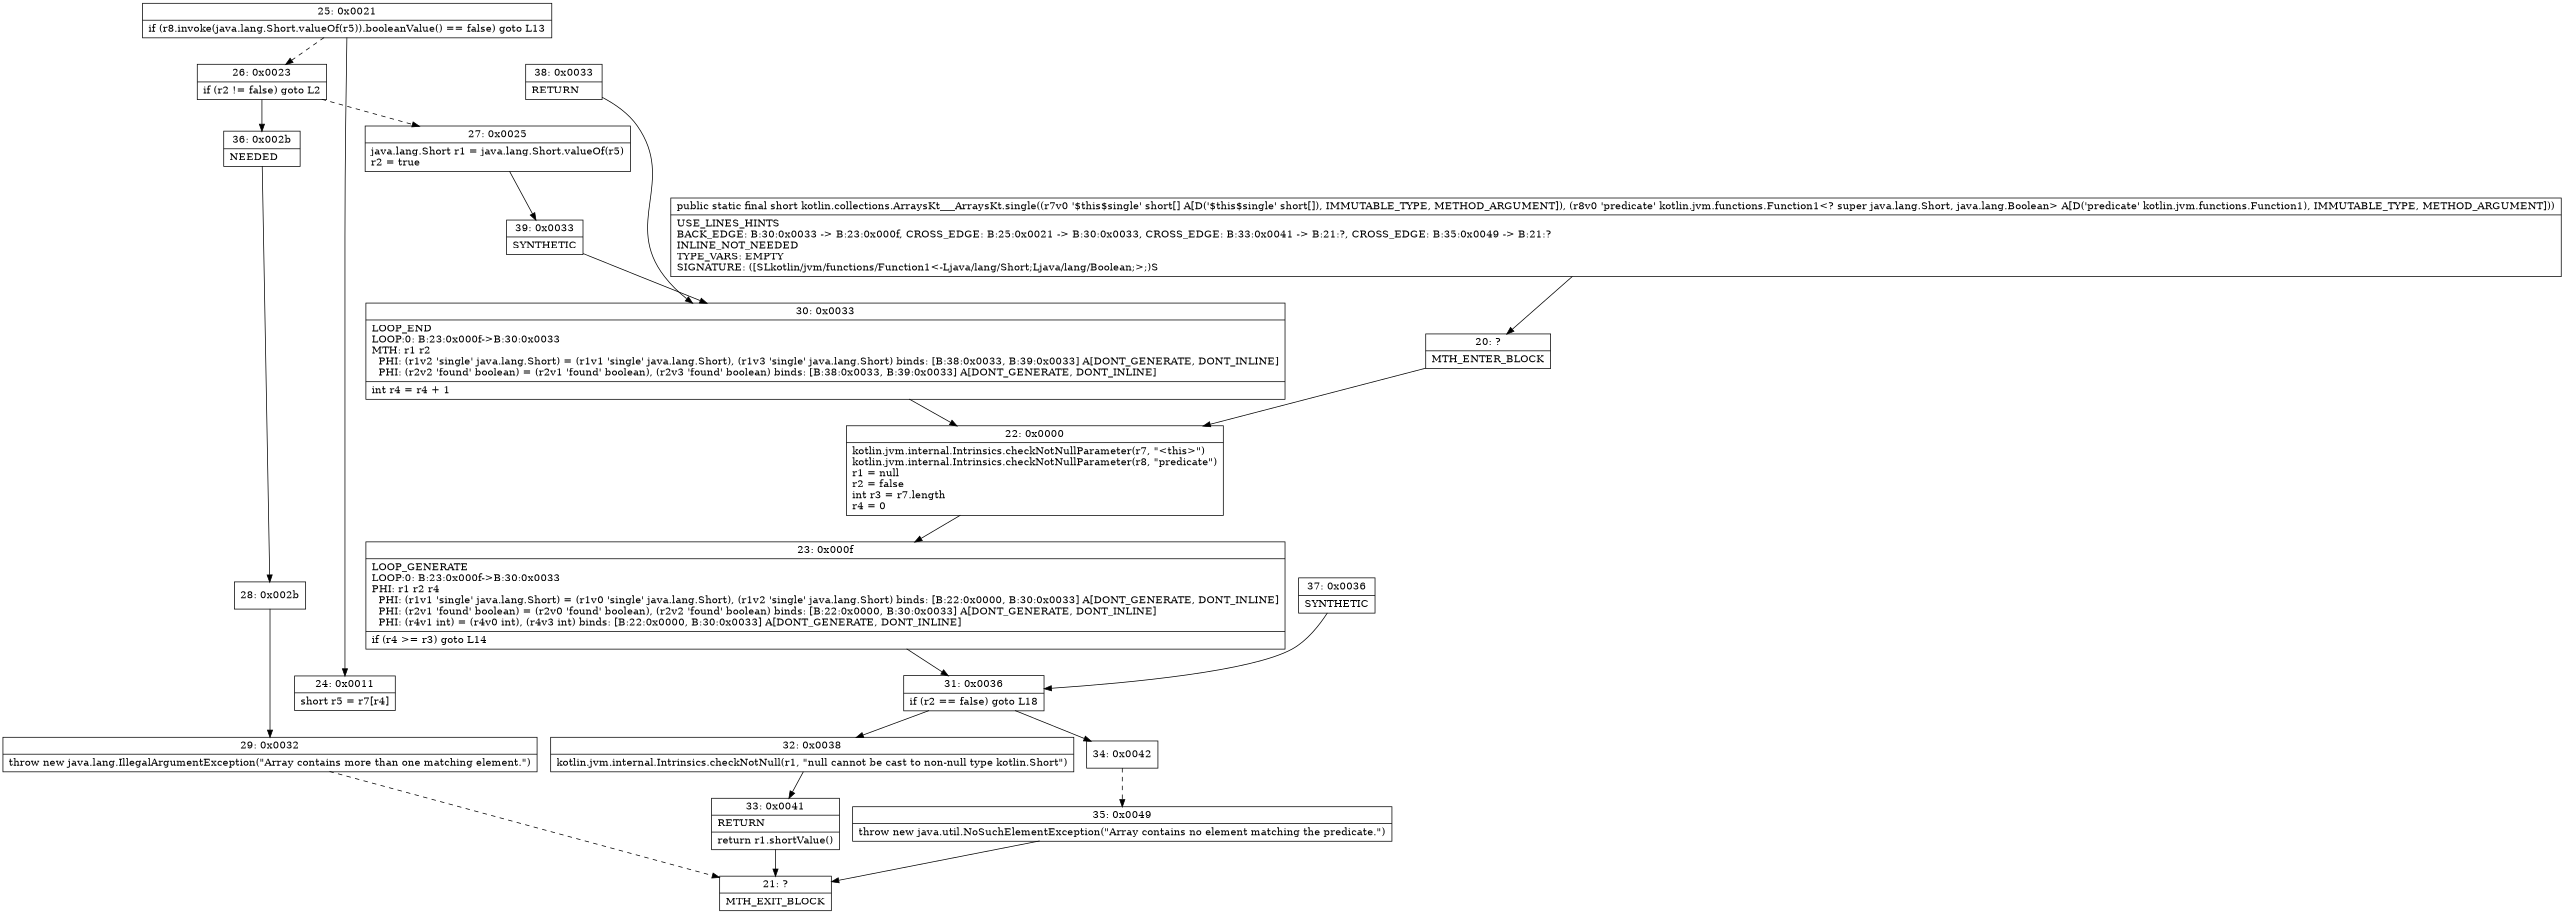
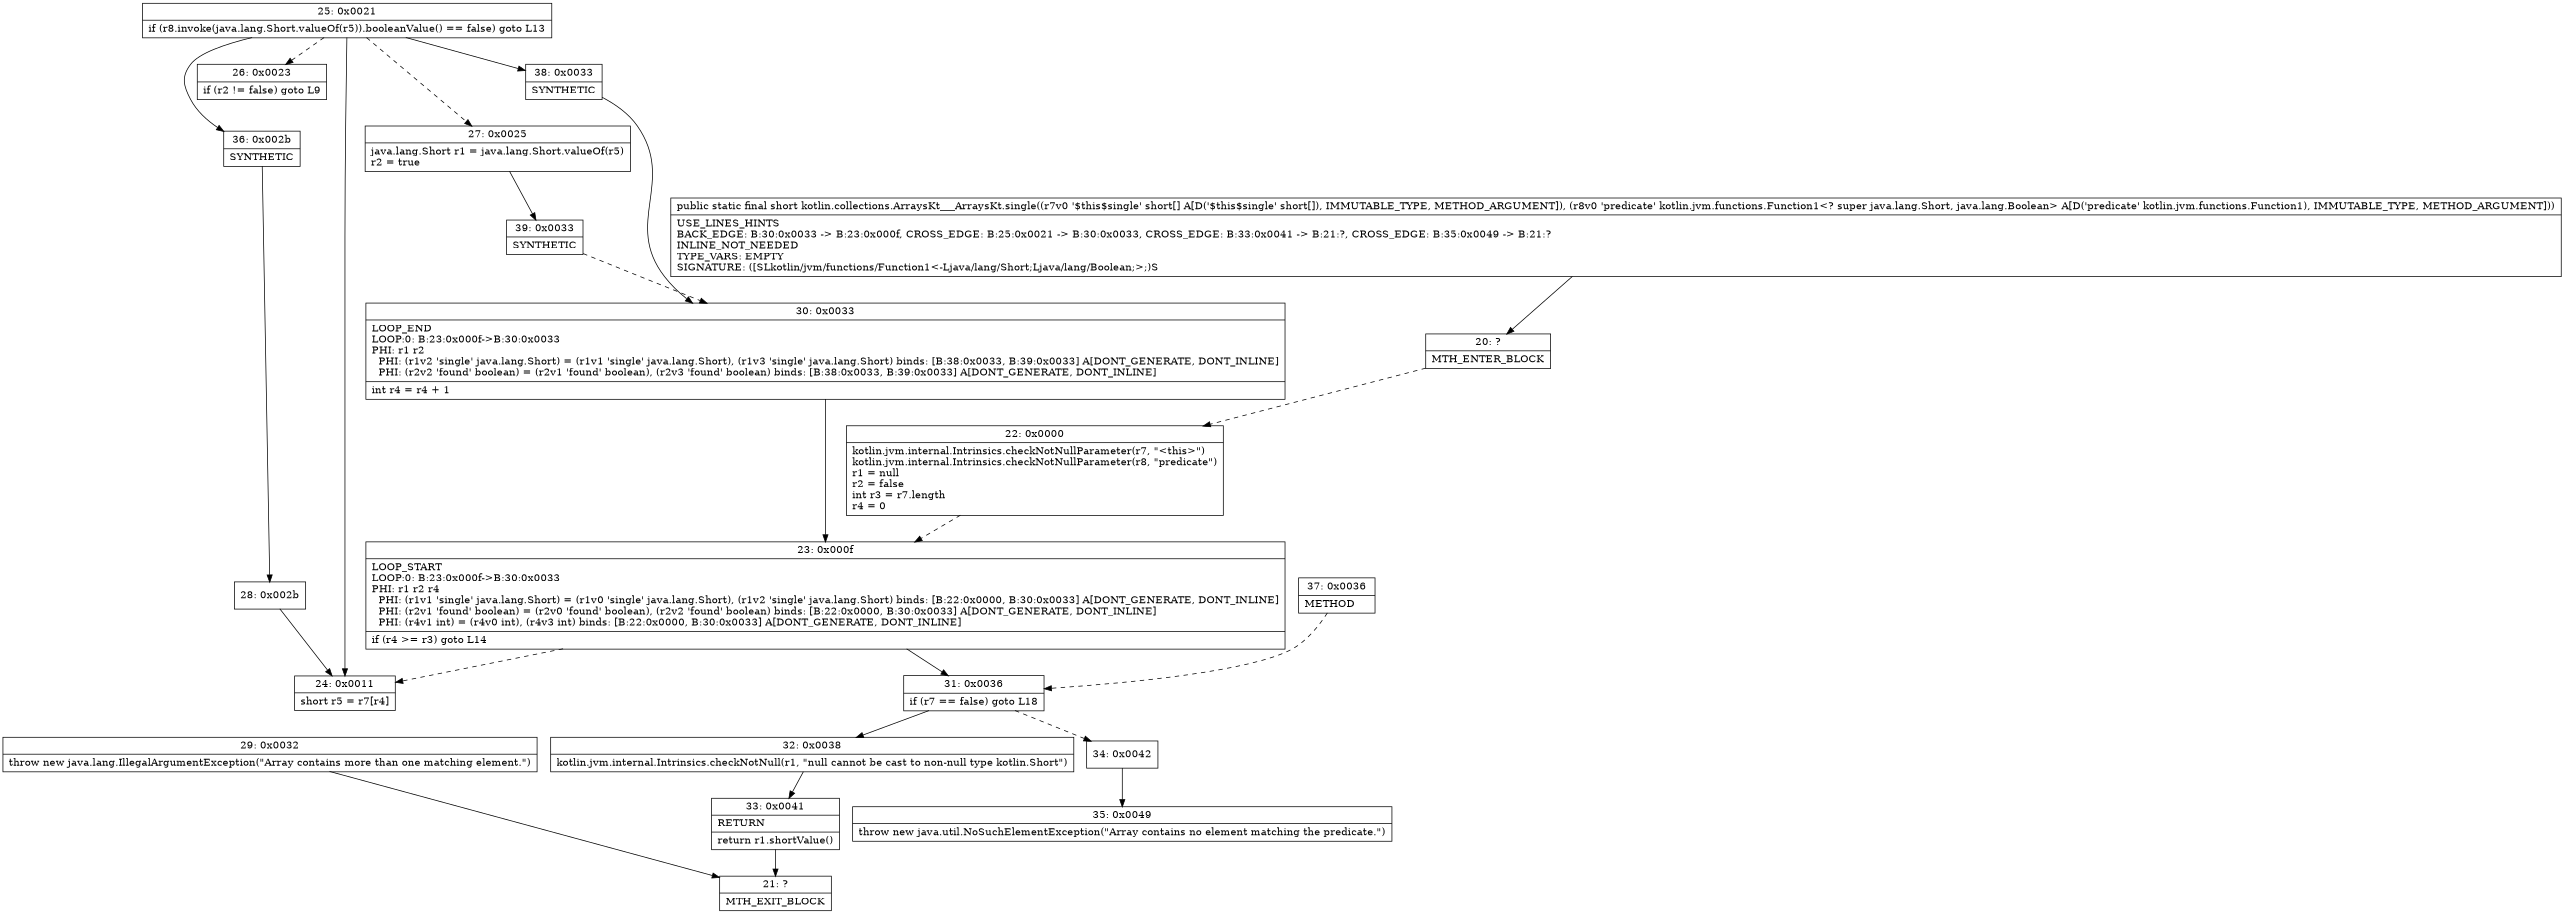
none -> (462, 53)
(262, 90) -> (262, 90)
(555, 90) -> (564, 90)
(262, 112) -> (188, 68)
(367, 112) -> (416, 80)
(254, 157) -> (262, 157)
(642, 277) -> (642, 277)
(403, 350) -> (400, 350)
(1318, 396) -> (1318, 396)
(930, 411) -> (825, 467)
(941, 527) -> (941, 527)
(420, 567) -> (407, 567)
(1337, 604) -> (1330, 604)
none -> (483, 665)
(270, 669) -> (304, 639)
(1199, 673) -> (1199, 673)
(974, 702) -> (974, 702)
(1050, 725) -> (1050, 725)
(1122, 784) -> (1122, 784)
(521, 823) -> (521, 823)
(939, 861) -> none
